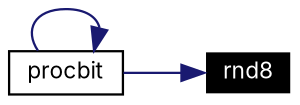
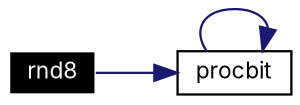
(152, 73) -> (125, 73)
